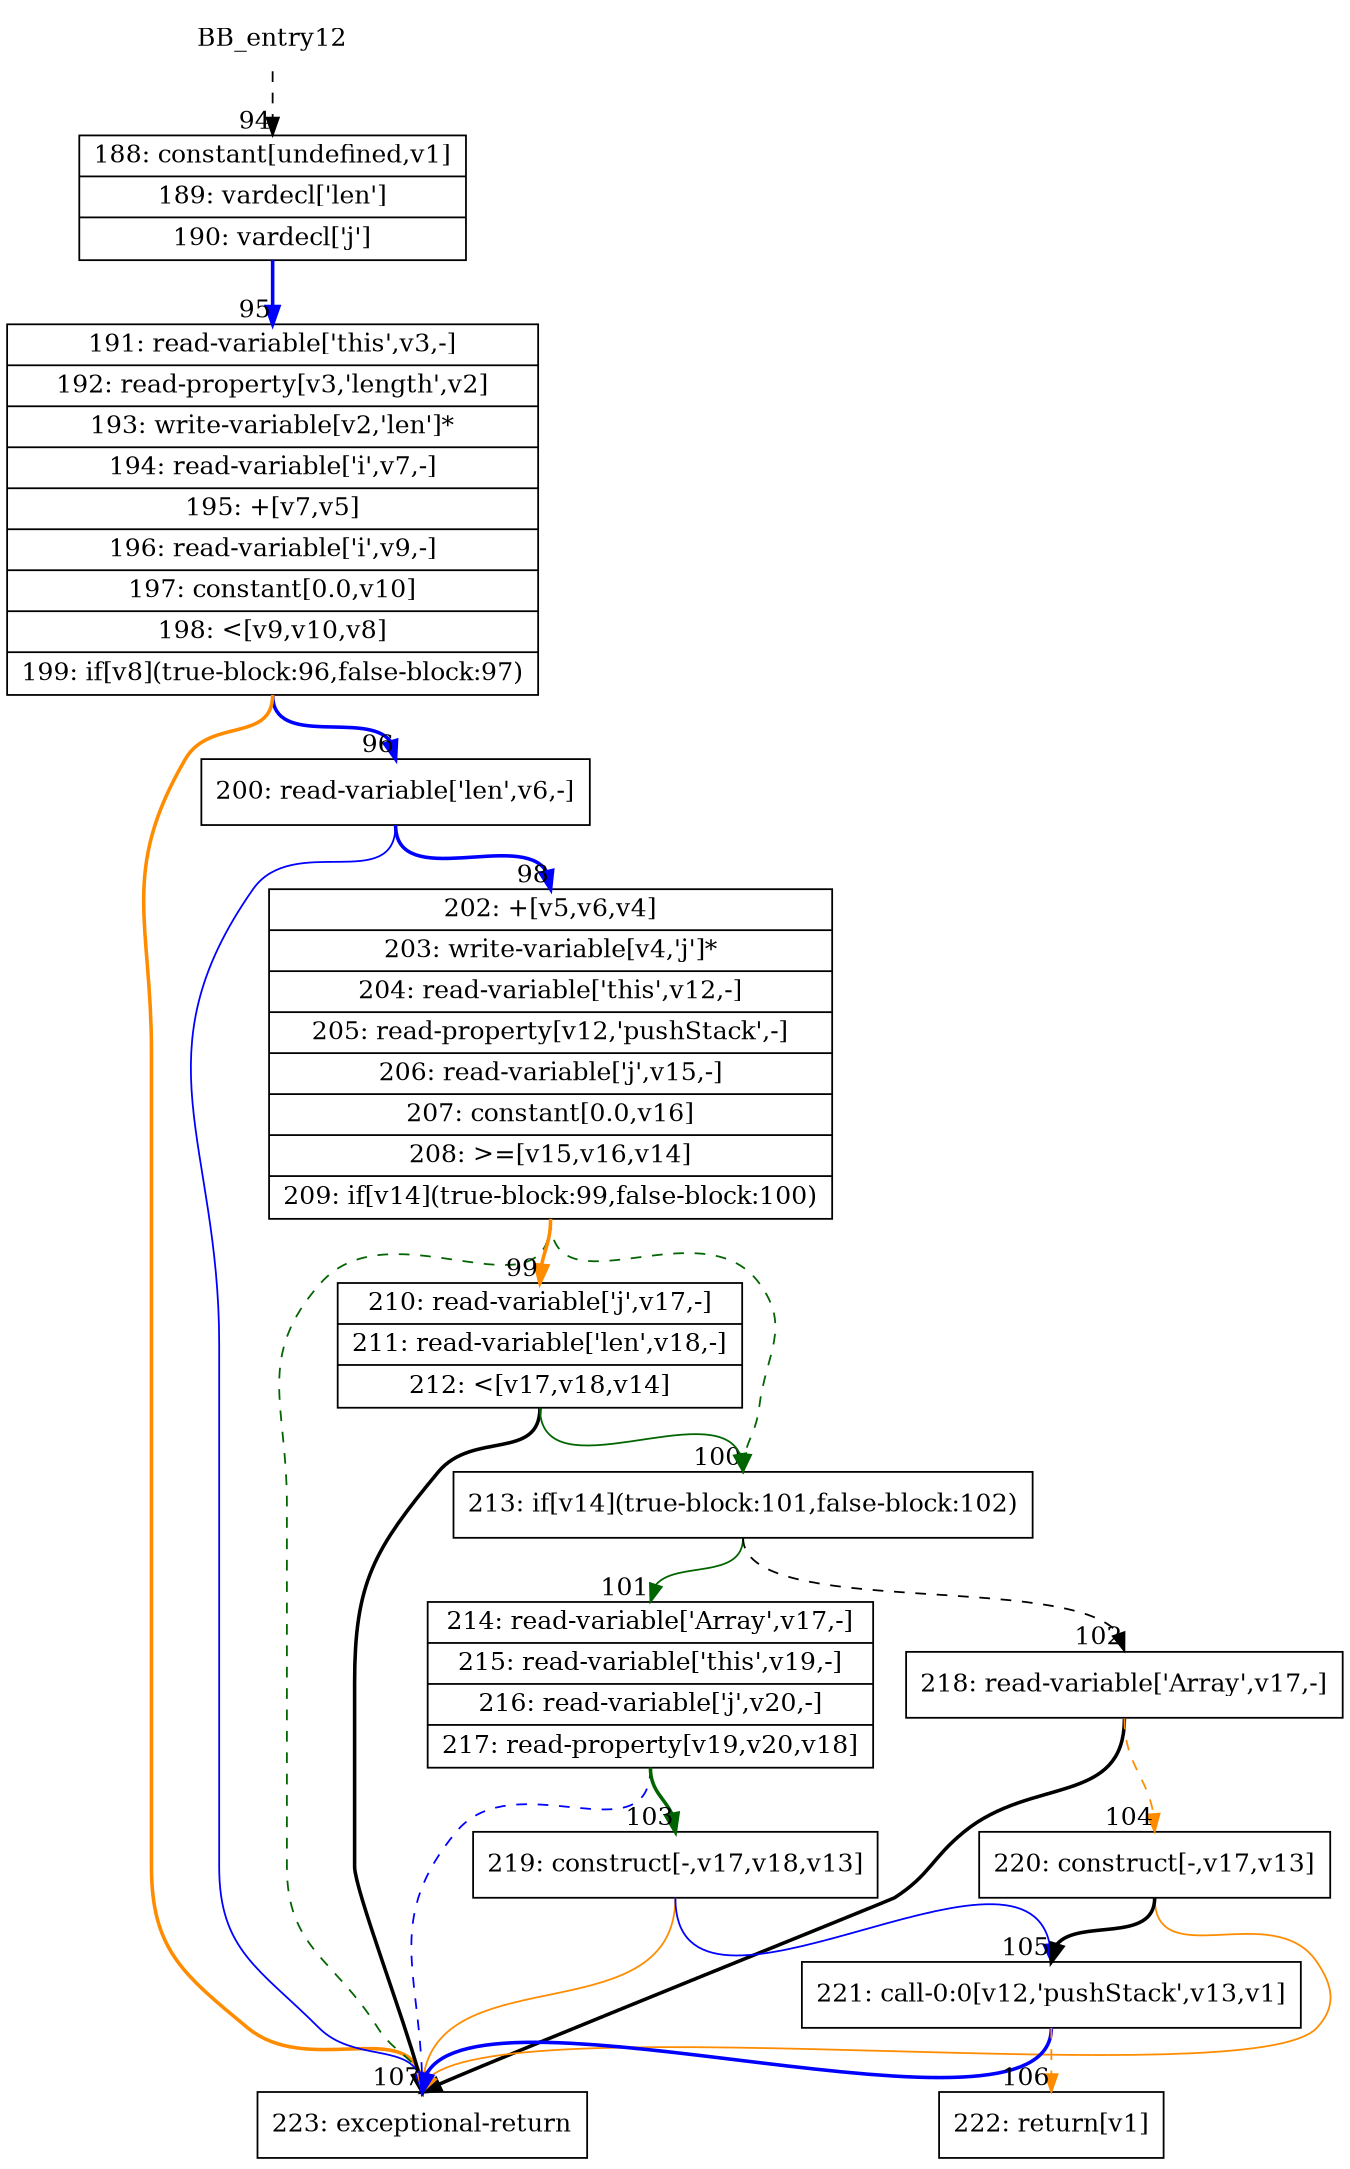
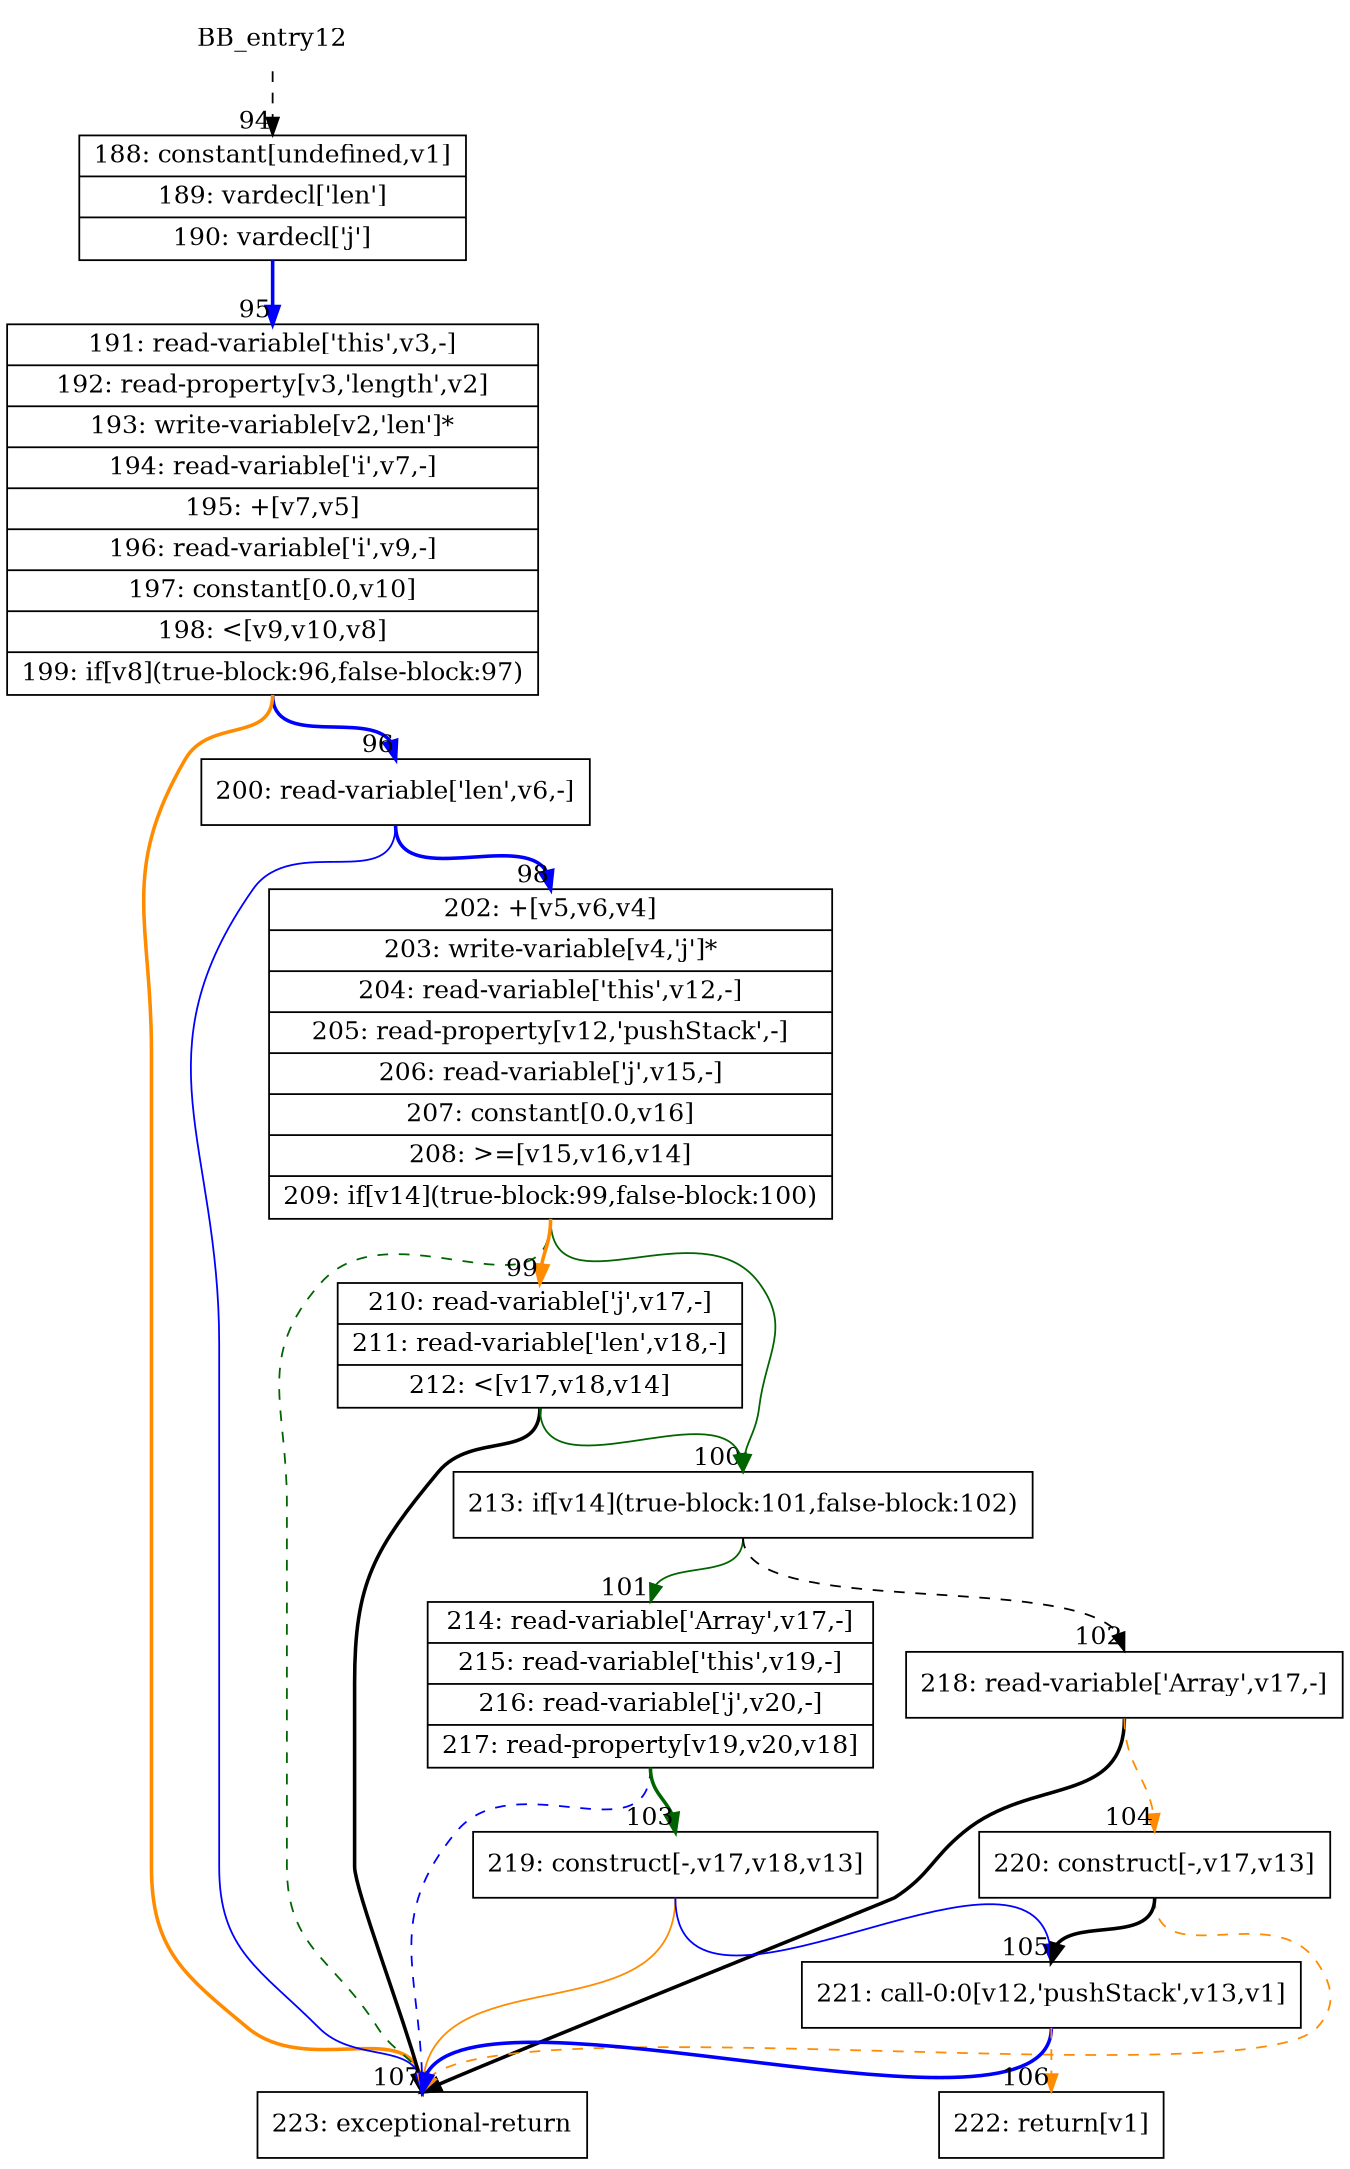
(734, 1262) -> (734, 1262)
(1007, 2054) -> (1007, 2054)
